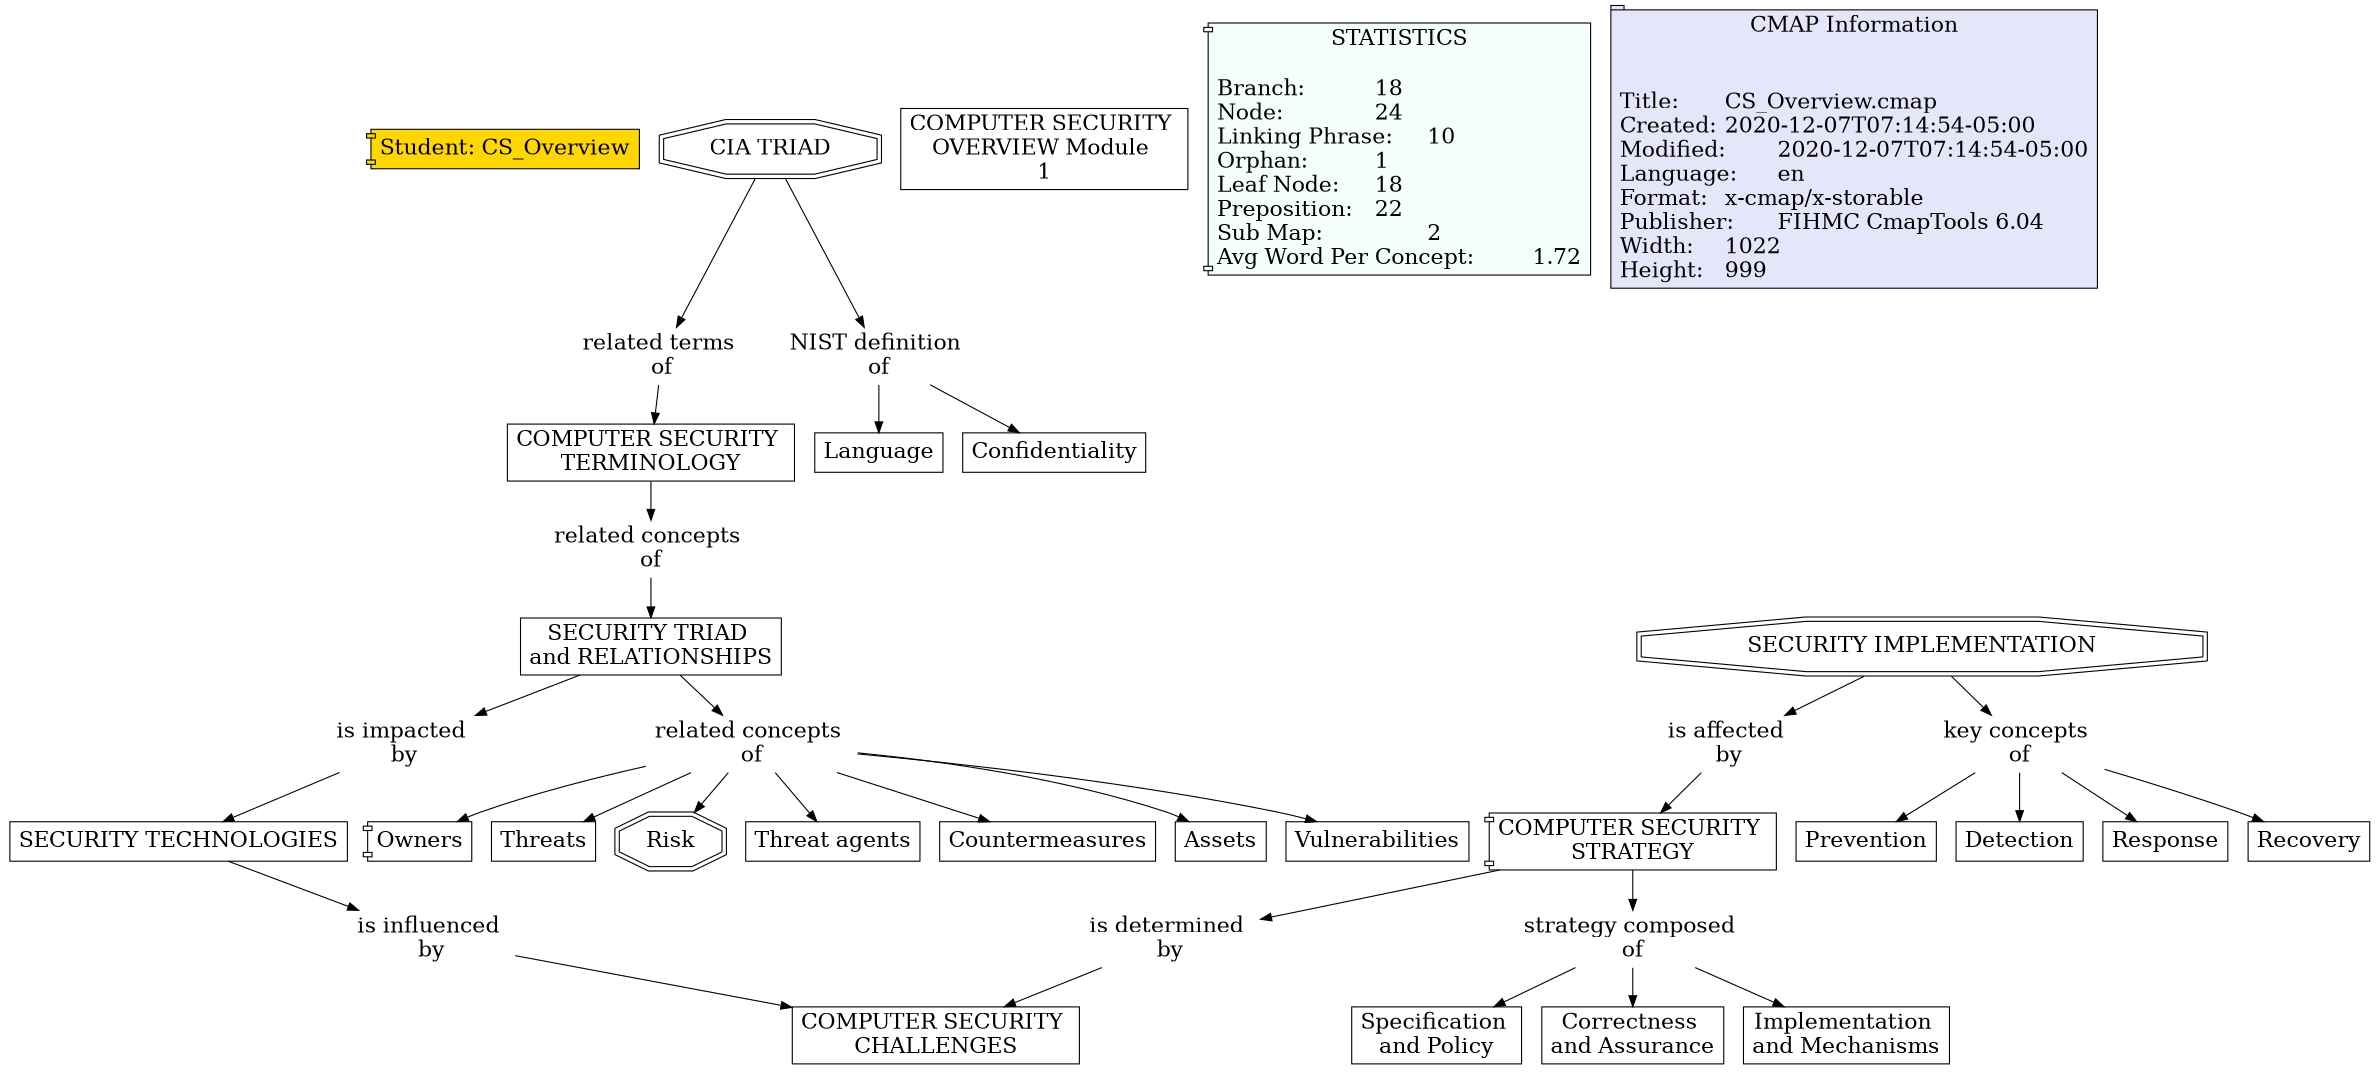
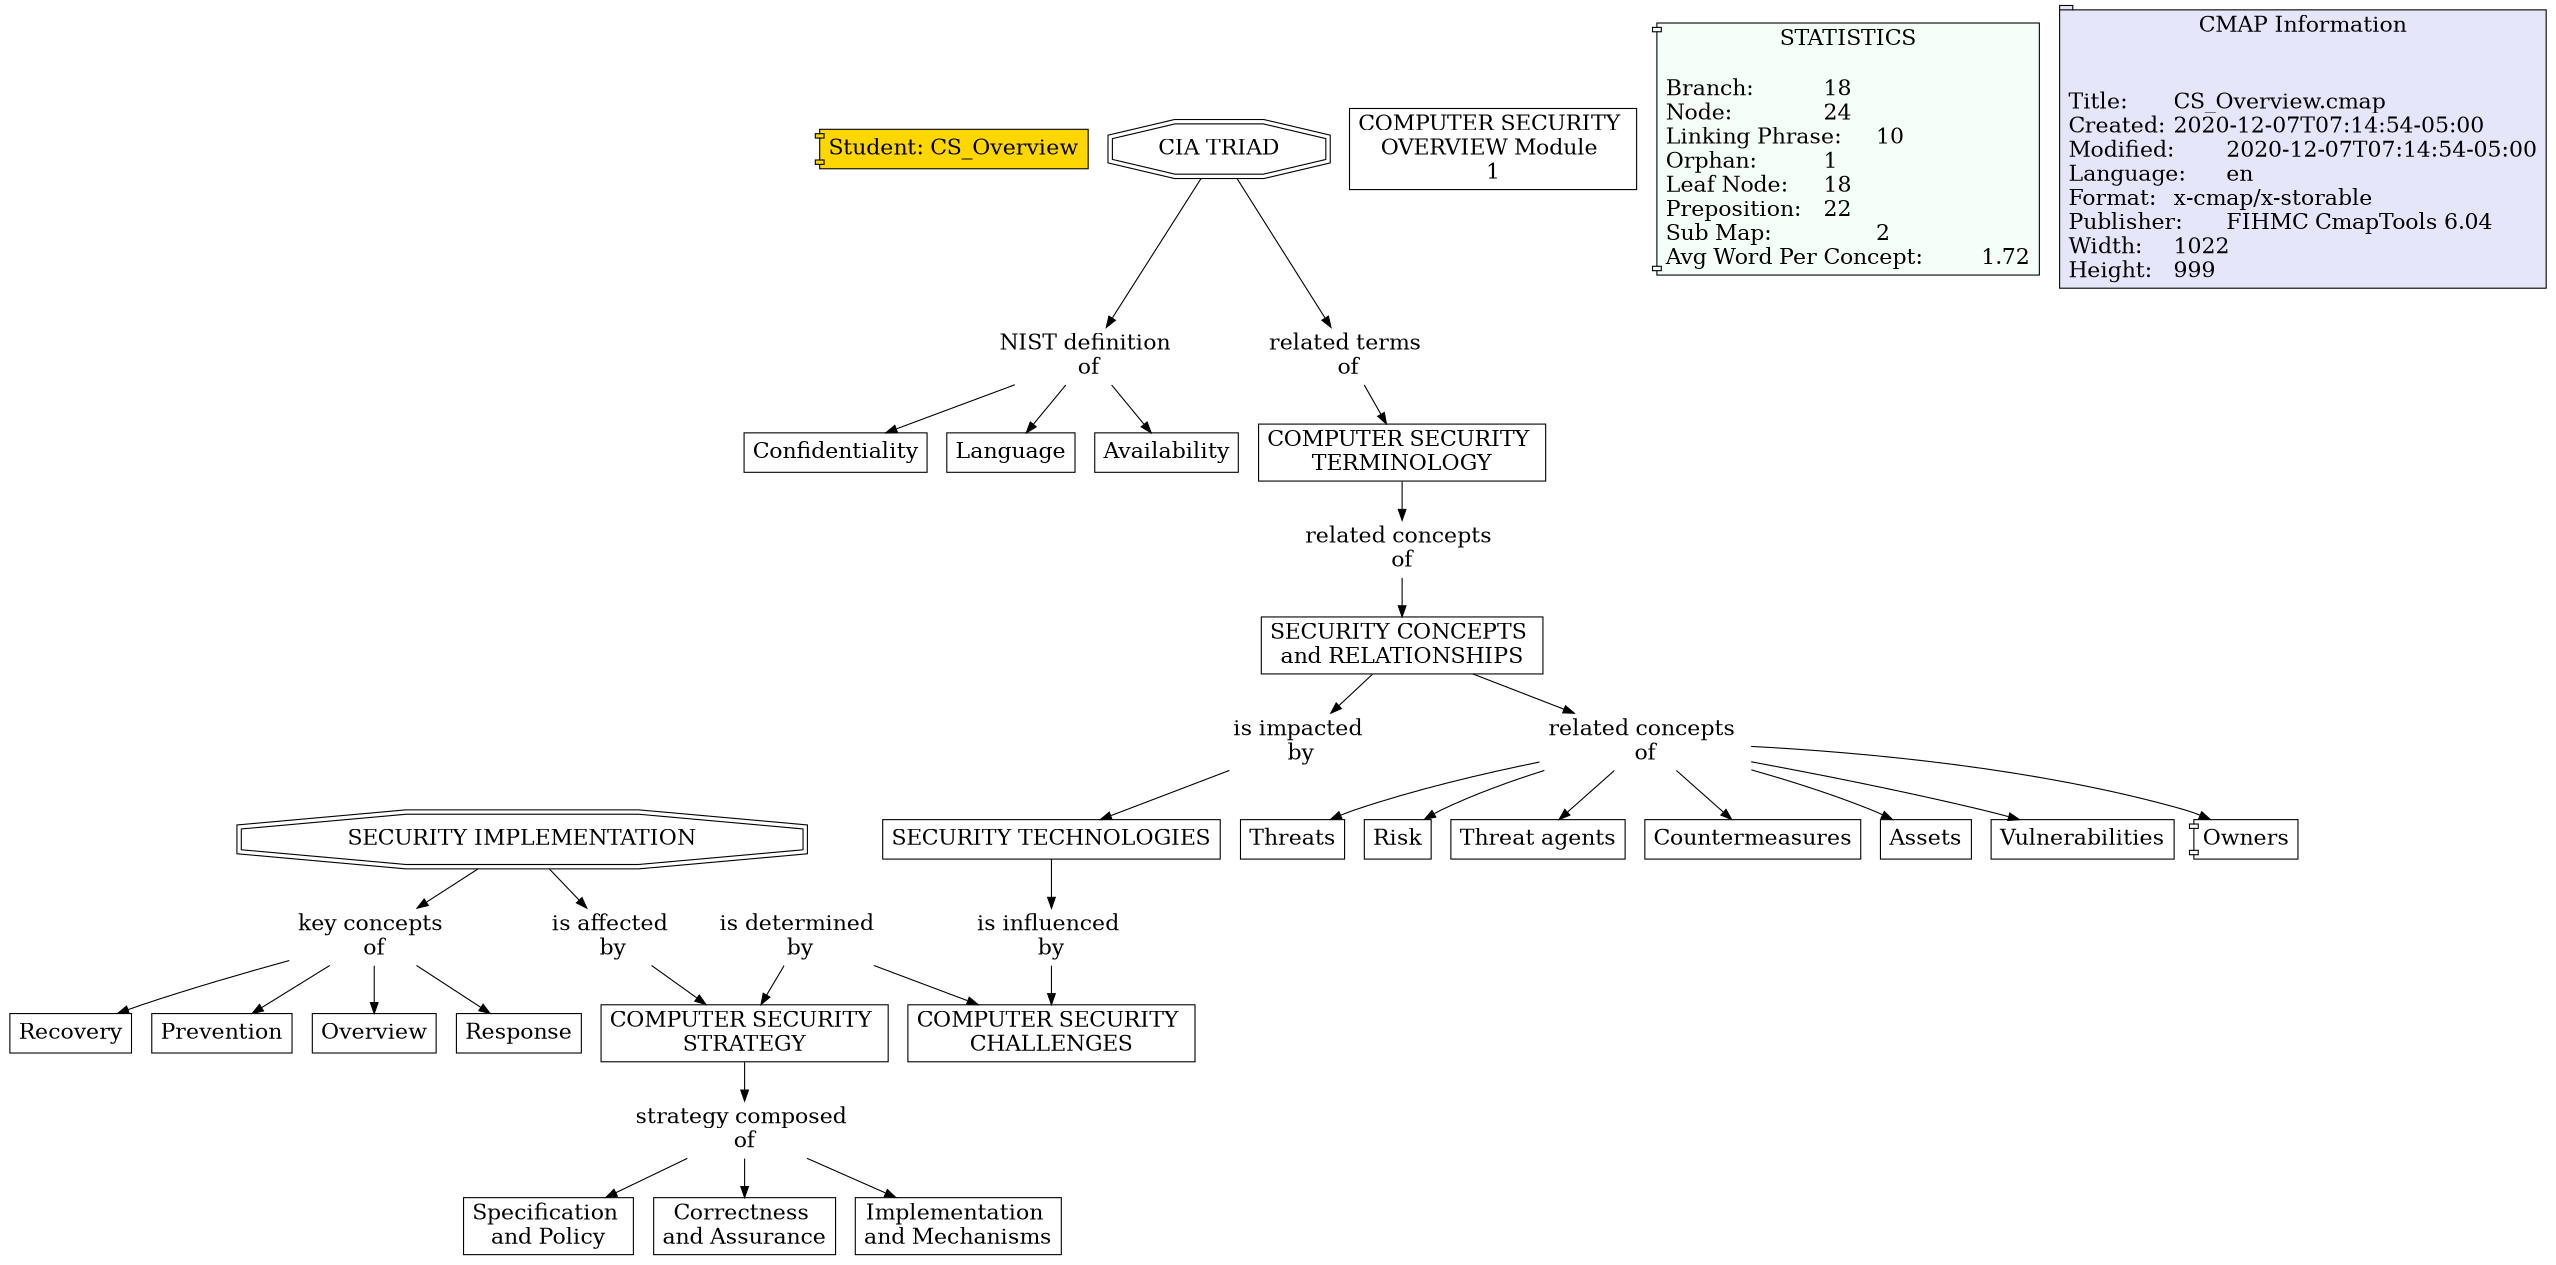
none -> (1167, 453)
(651, 646) -> (1402, 645)
(671, 841) -> (1398, 839)
(1633, 841) -> (745, 1033)
(2020, 841) -> (374, 1033)
(1386, 894) -> (775, 980)
